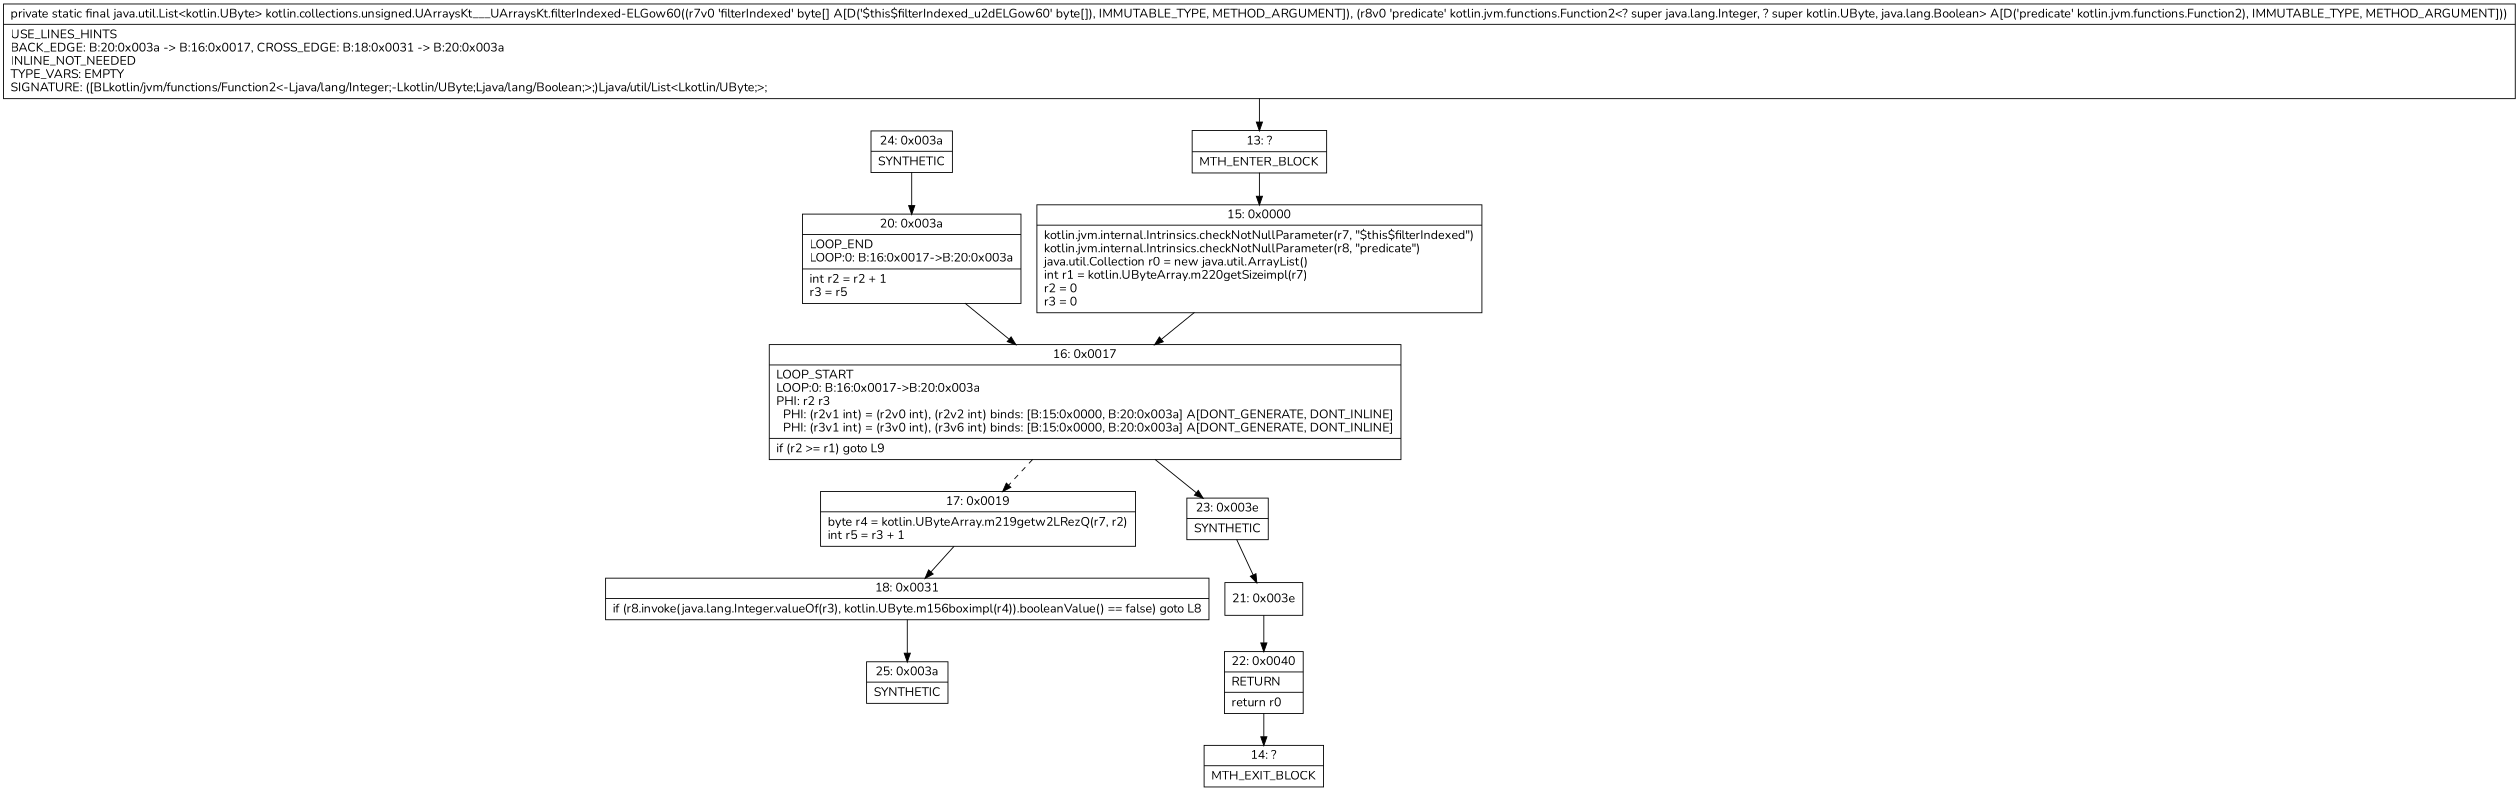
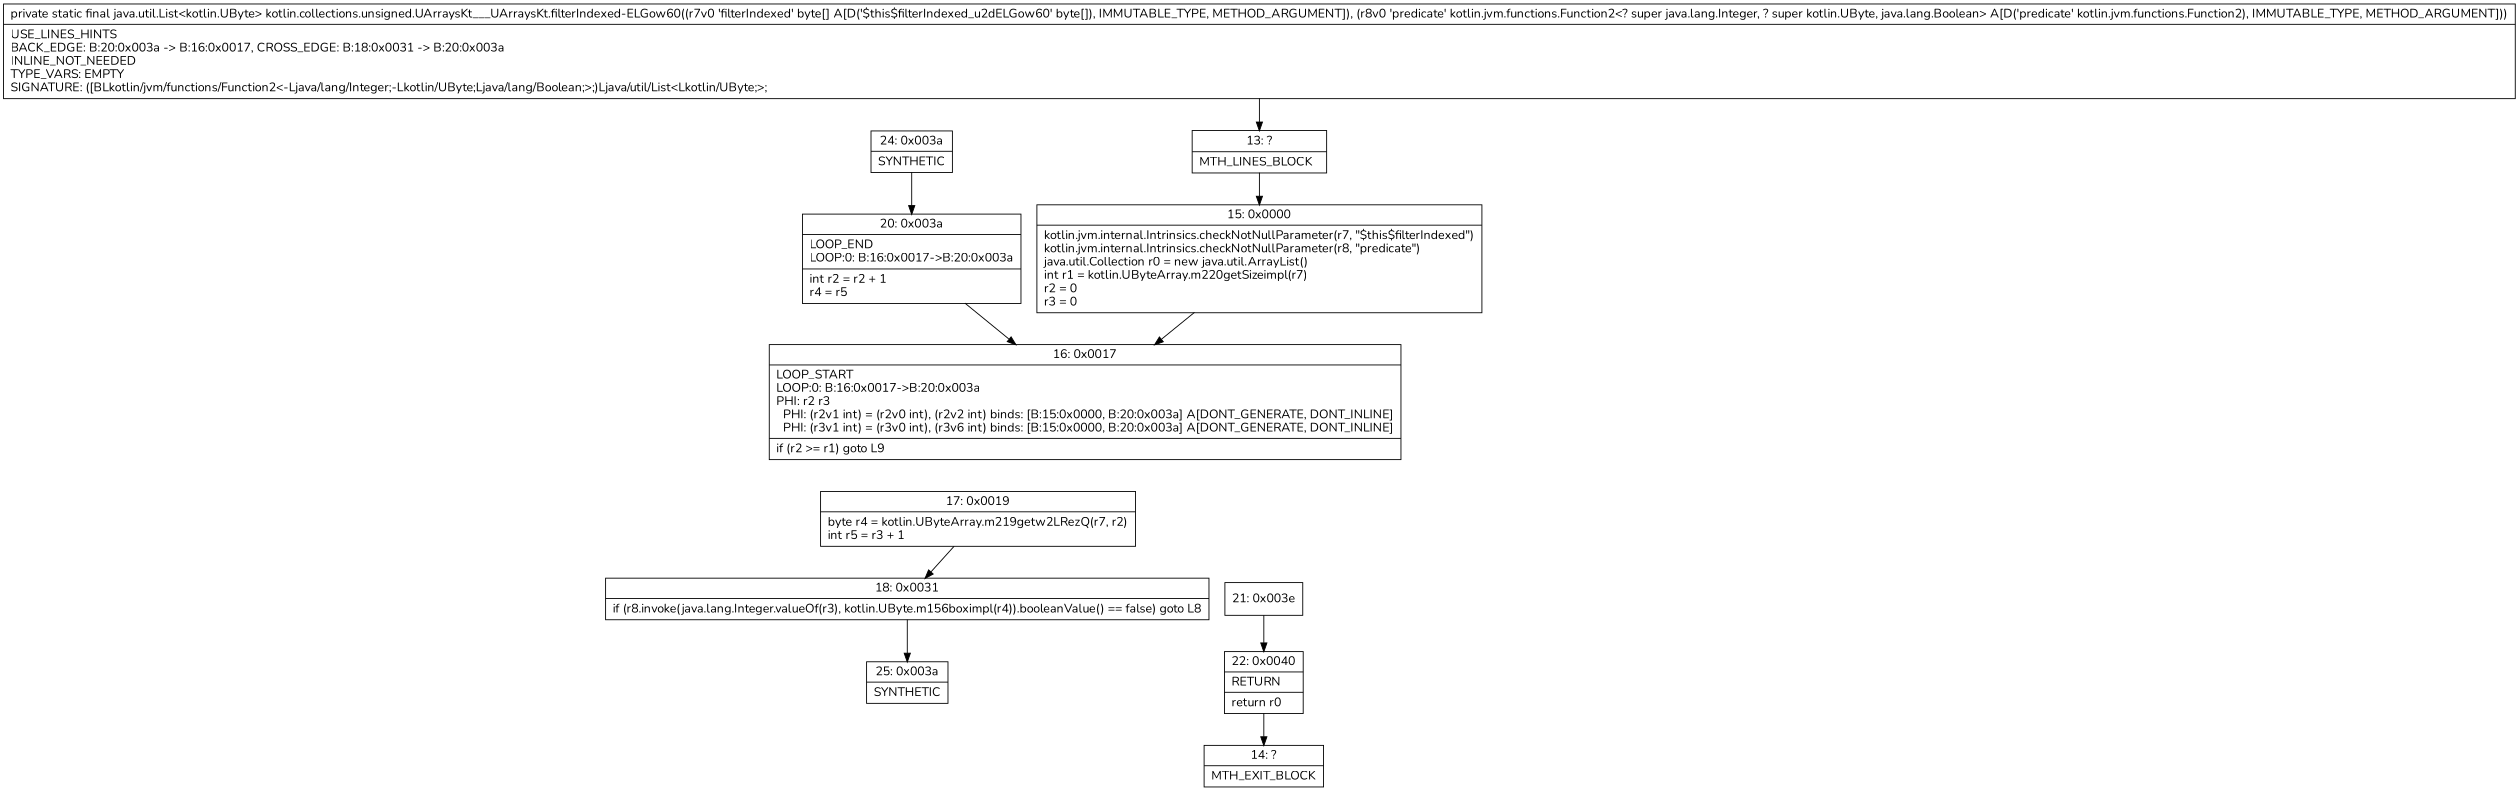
(1259, 162) -> (1256, 162)
(829, 292) -> (829, 292)
(1021, 472) -> none
(1228, 519) -> none
